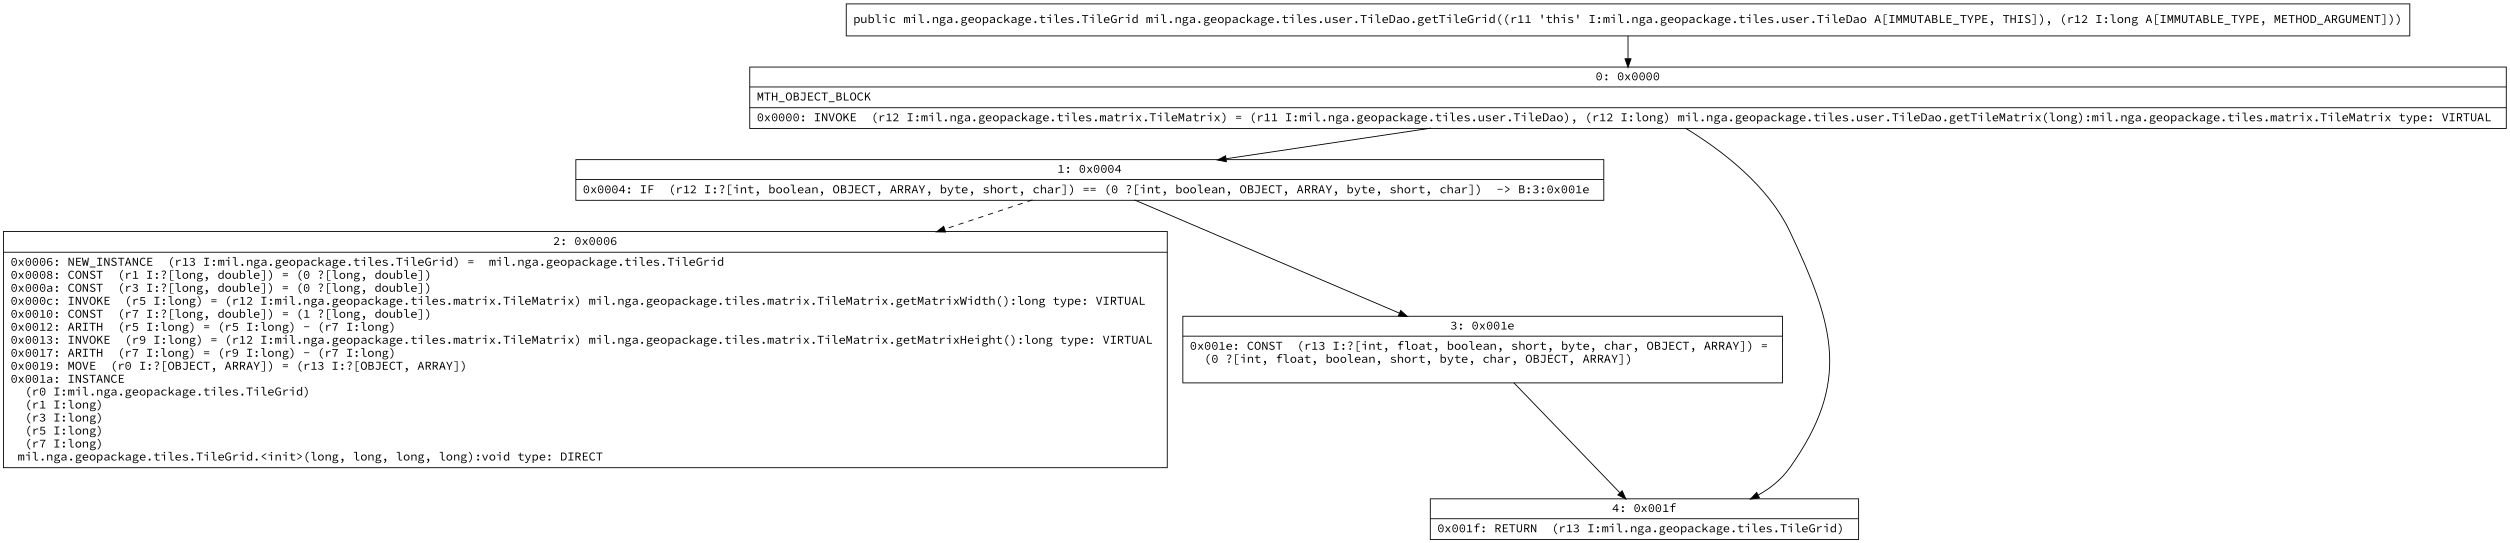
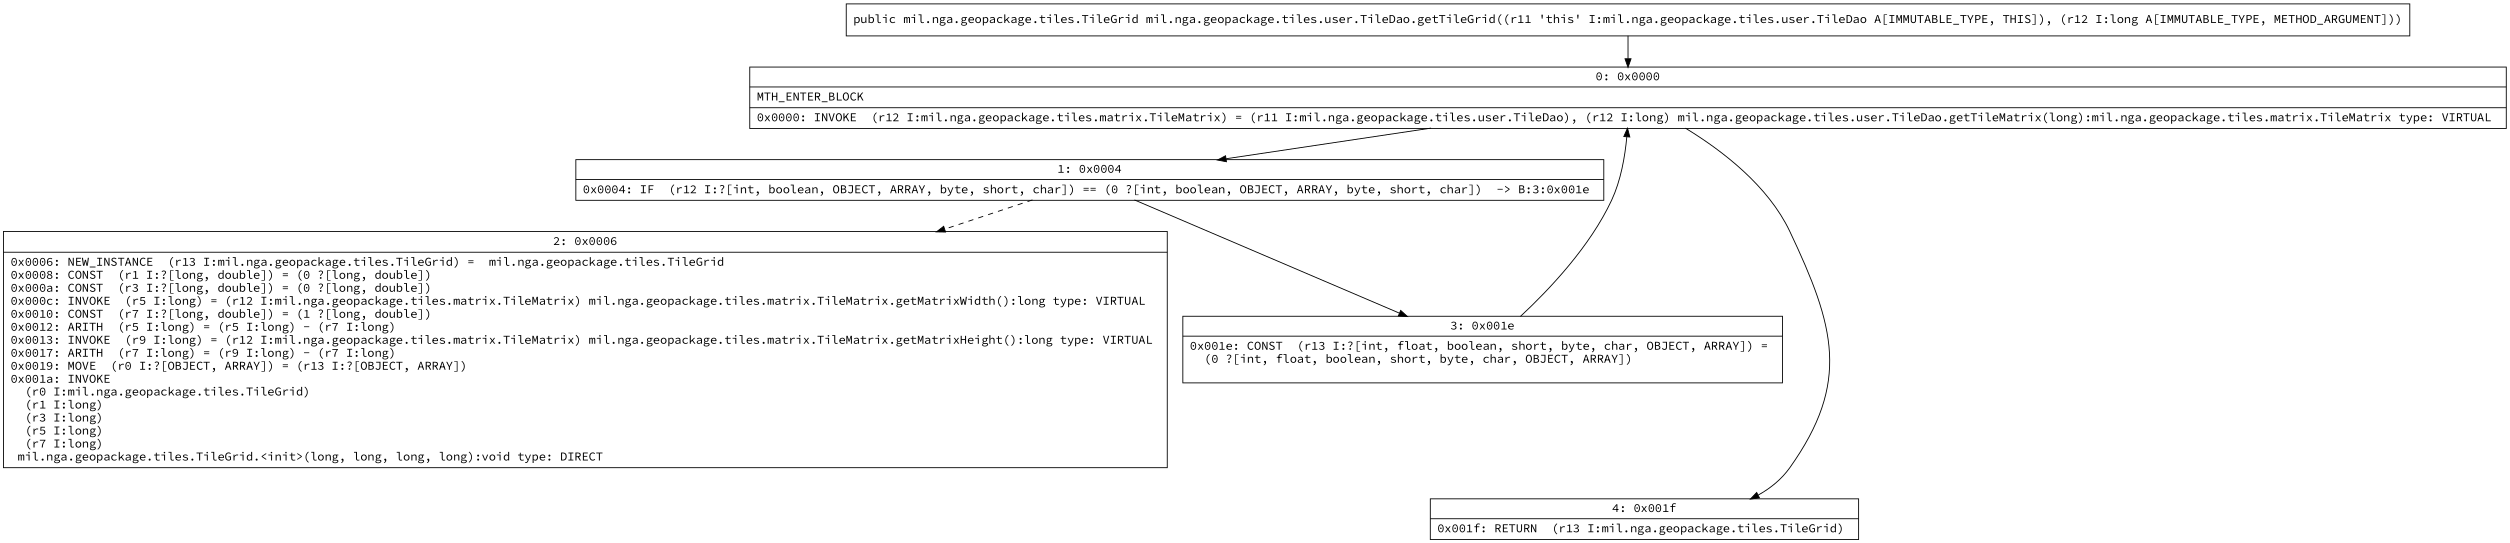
(814, 97) -> (810, 97)
(75, 379) -> (68, 379)
(1567, 438) -> (1591, 236)
